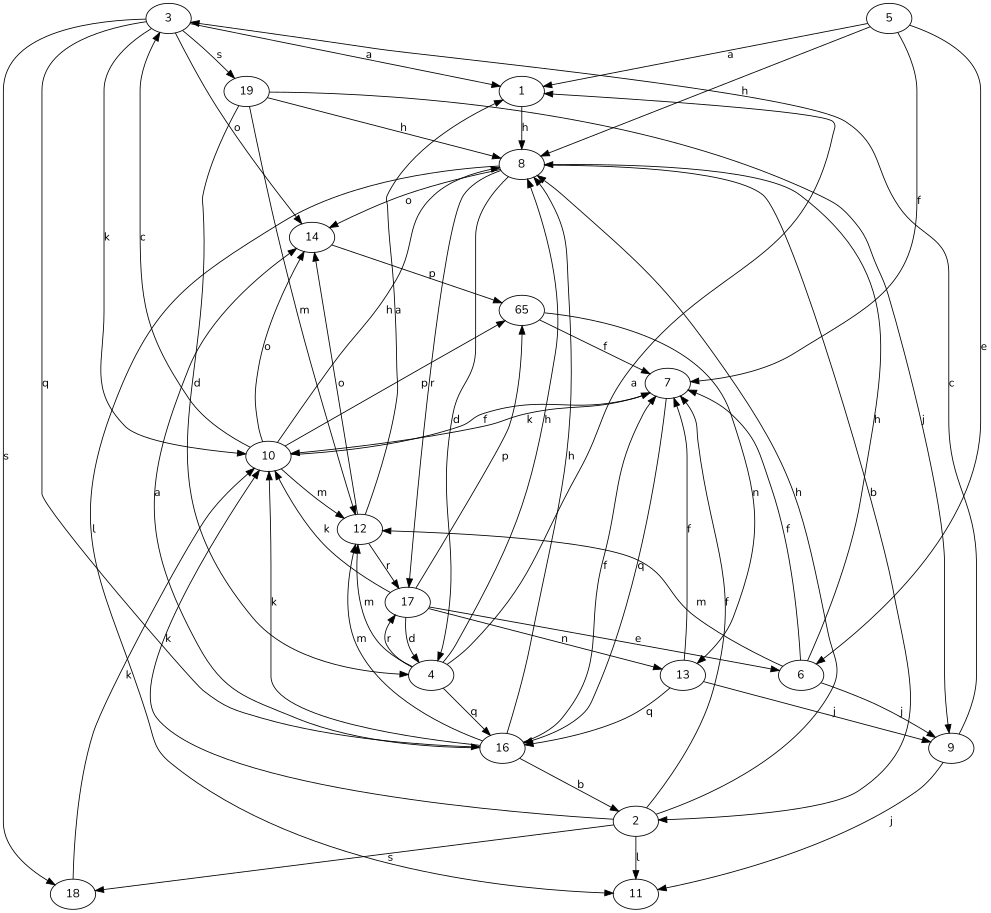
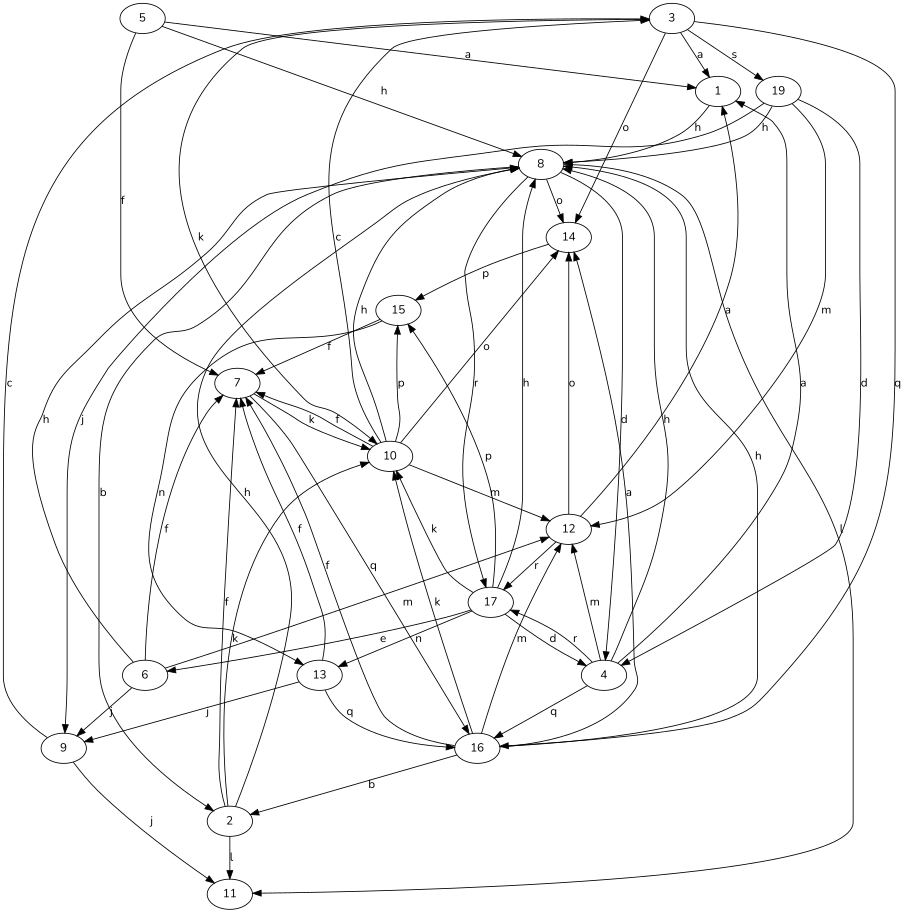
(522, 310) -> (398, 310)
(981, 352) -> none
none -> (523, 389)
(73, 894) -> none
